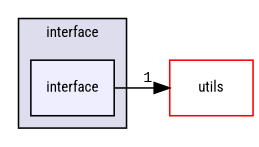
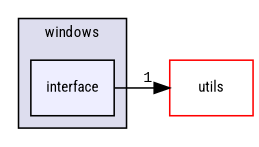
(73, 33) -> (73, 33)
